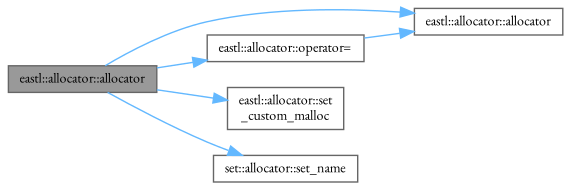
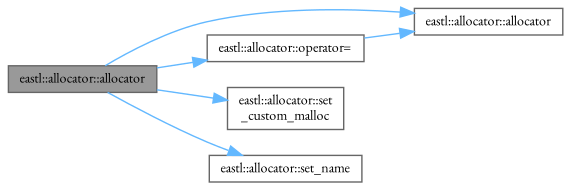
(286, 169) -> (286, 169)
